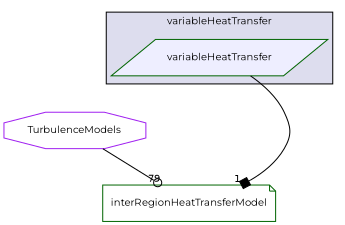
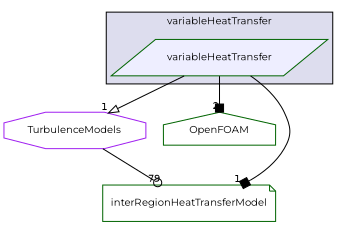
none -> (151, 92)
none -> (220, 130)
